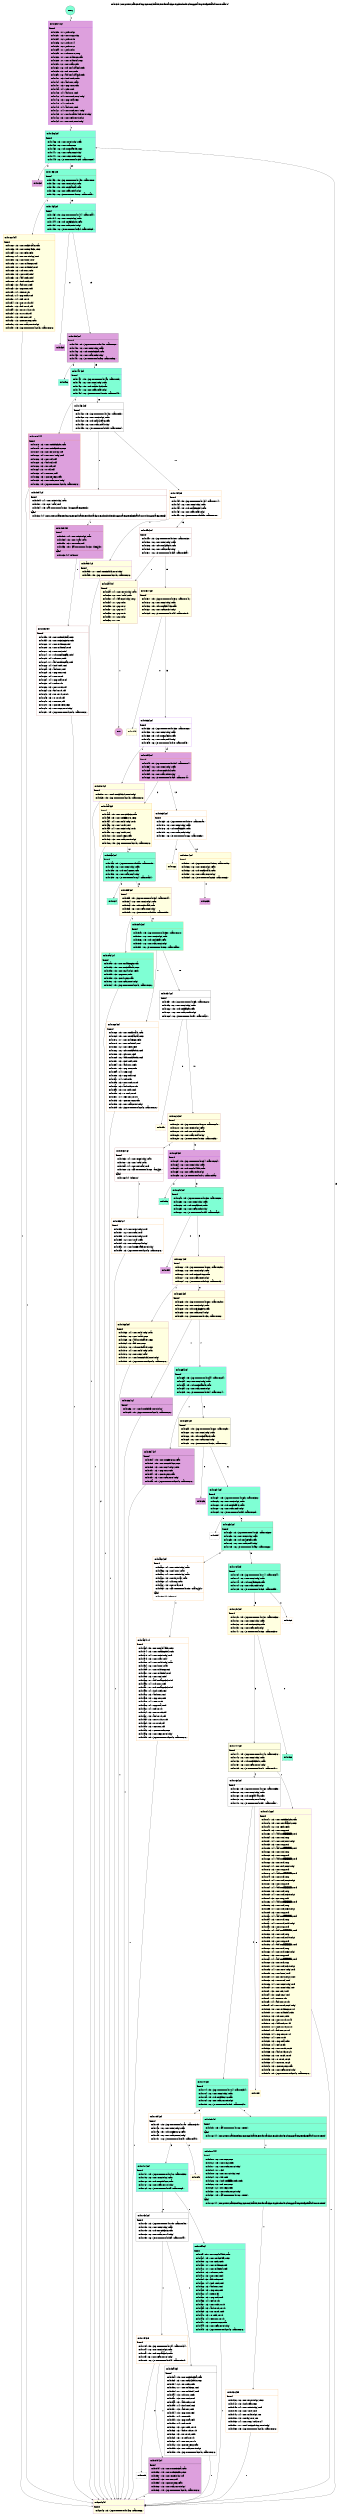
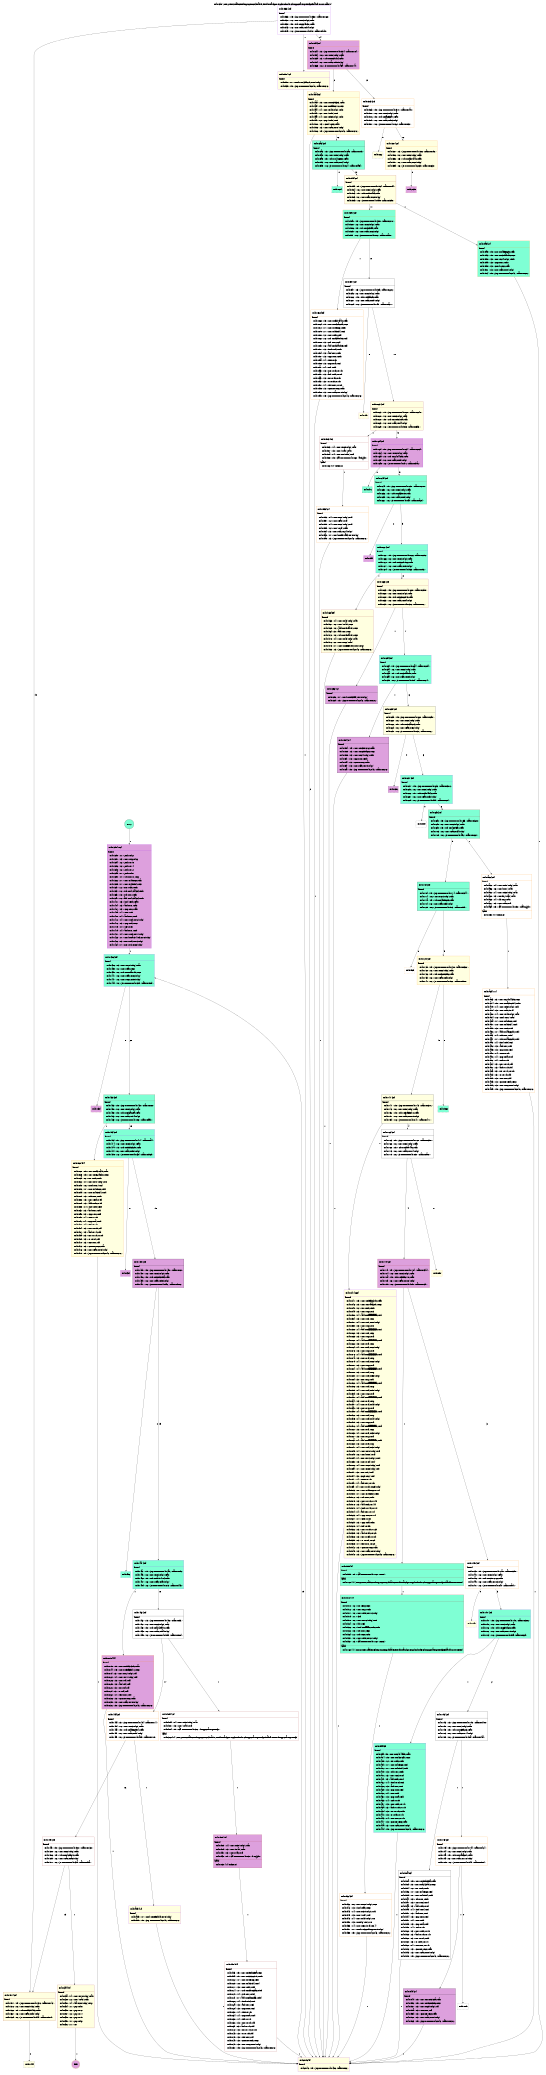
(165, 667) -> (34, 898)
(199, 1270) -> (402, 559)
(222, 2093) -> (404, 1273)
